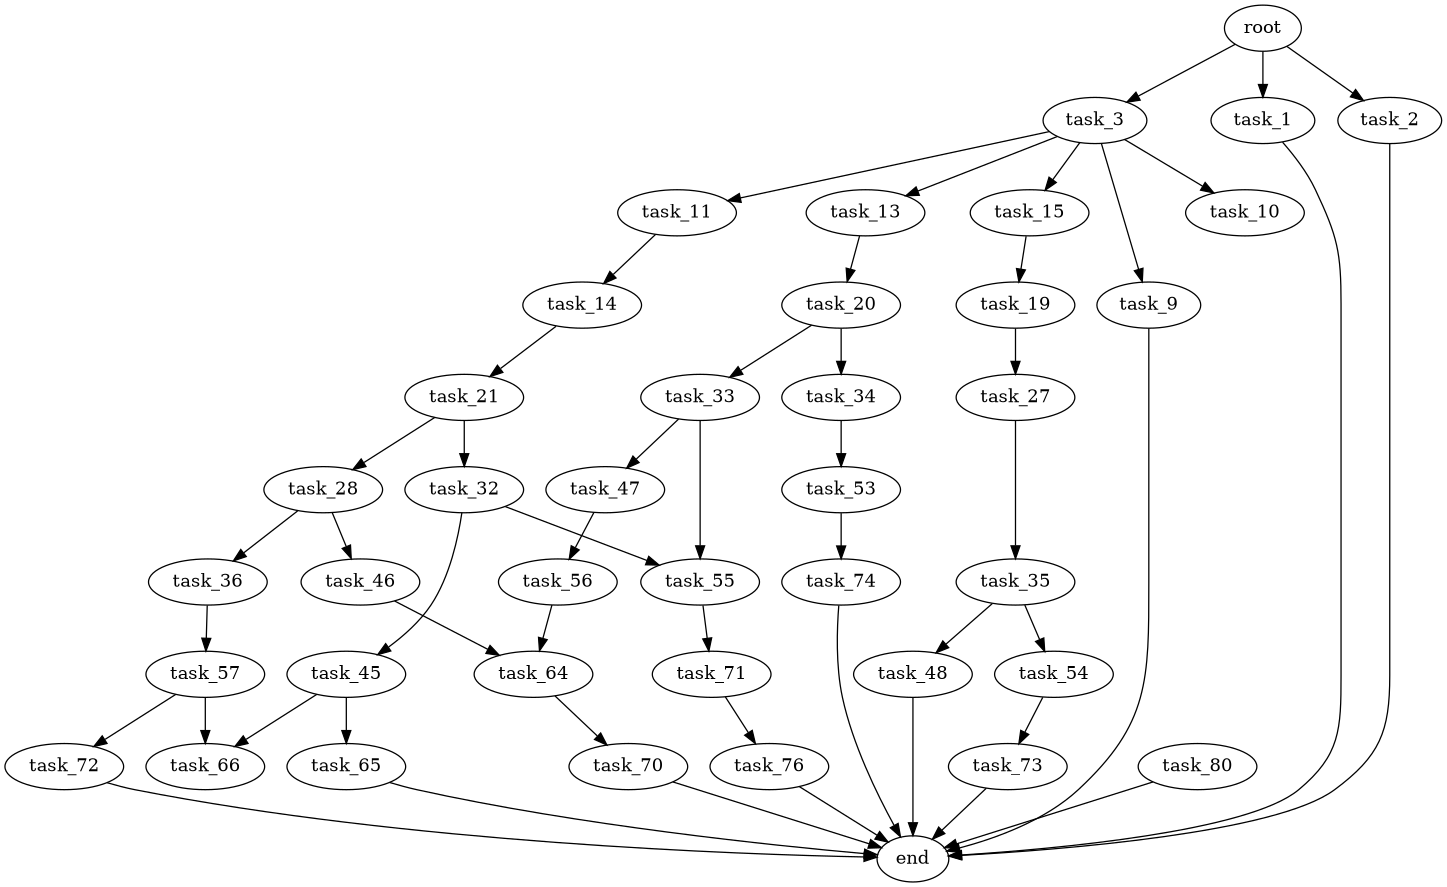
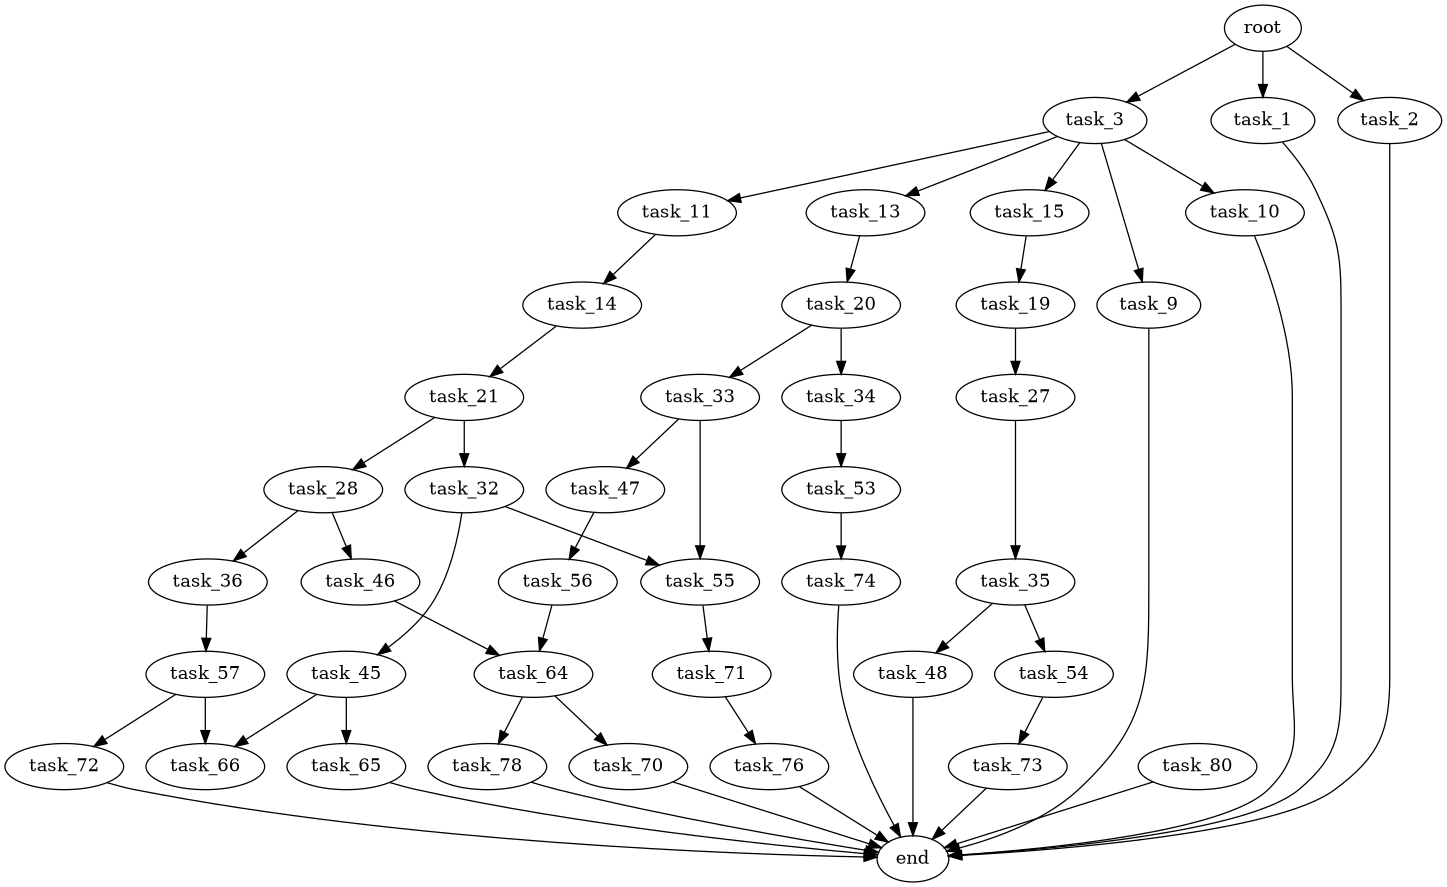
none -> (1292, 672)
none -> (487, 767)
